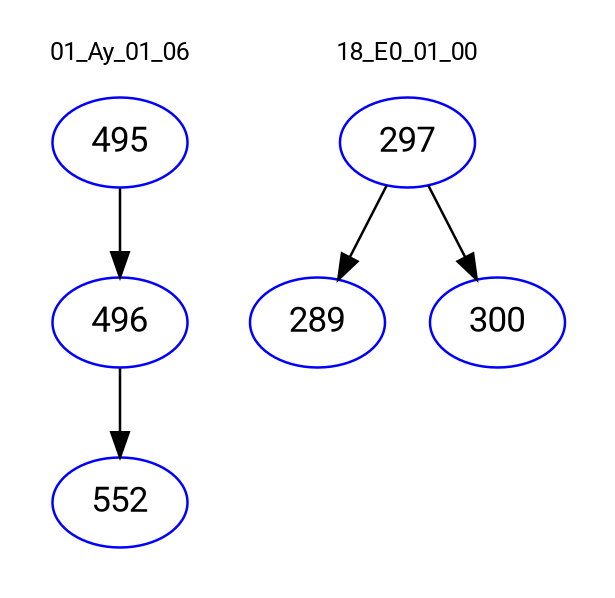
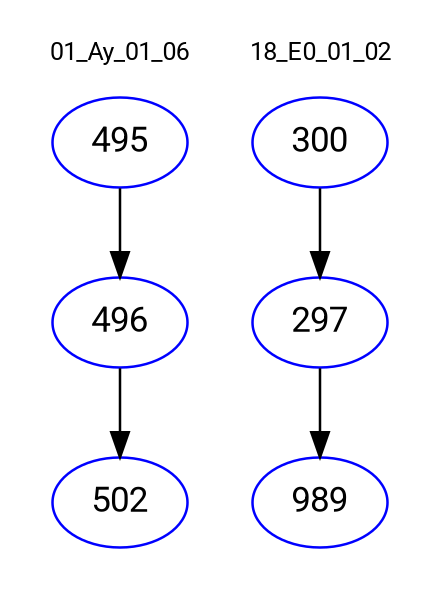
(408, 54) -> (321, 54)
(447, 221) -> (320, 220)
(318, 322) -> (320, 502)
(120, 502) -> (120, 502)
